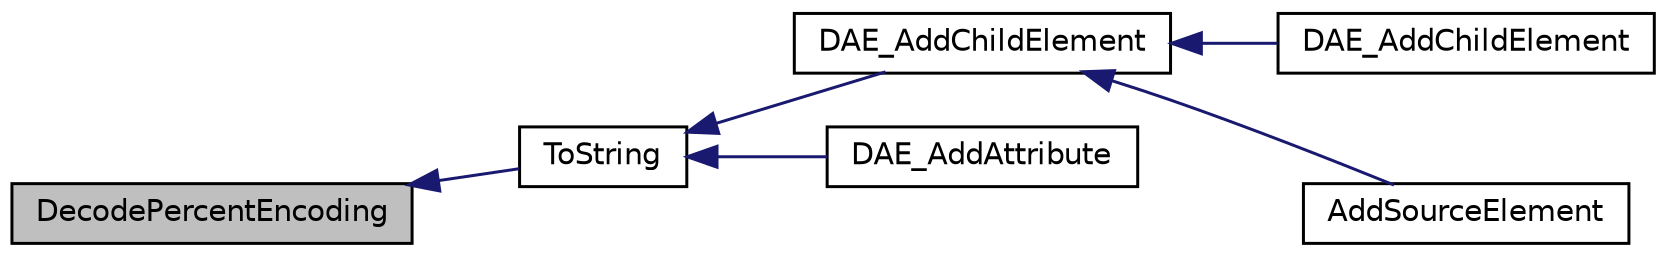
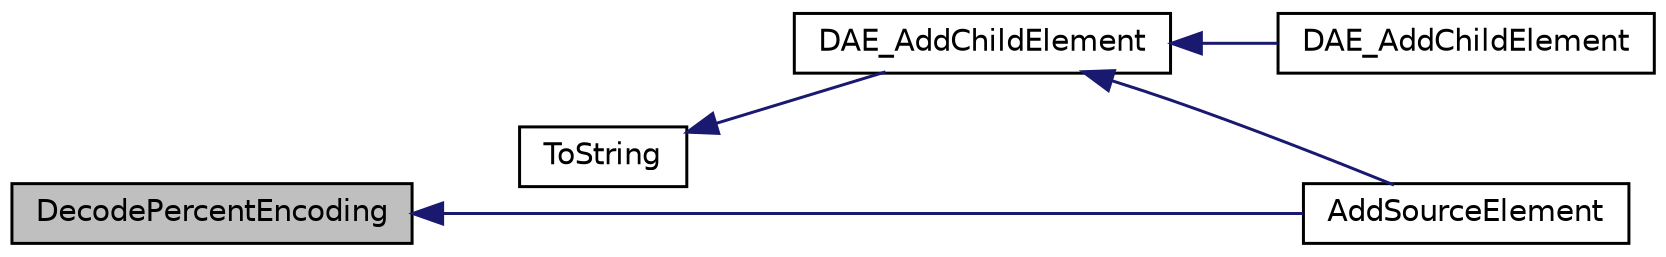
(982, 157) -> none
(479, 175) -> (873, 214)
